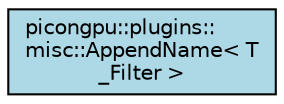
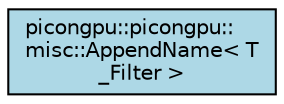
(142, 52) -> (142, 52)
